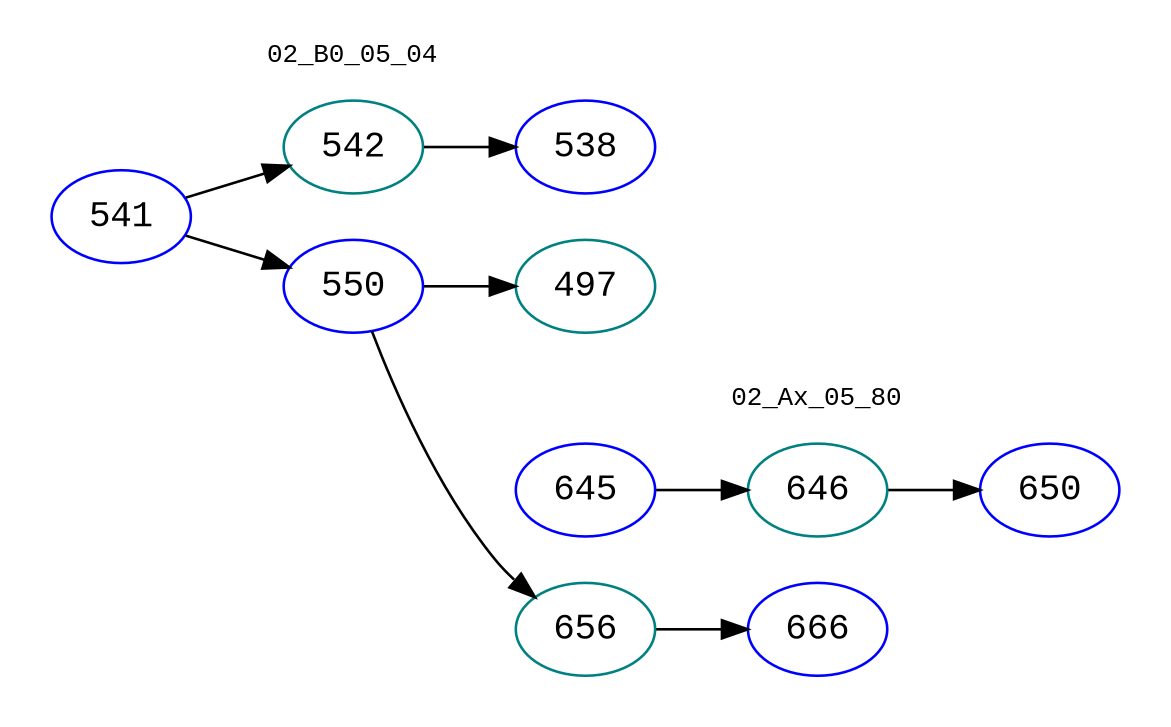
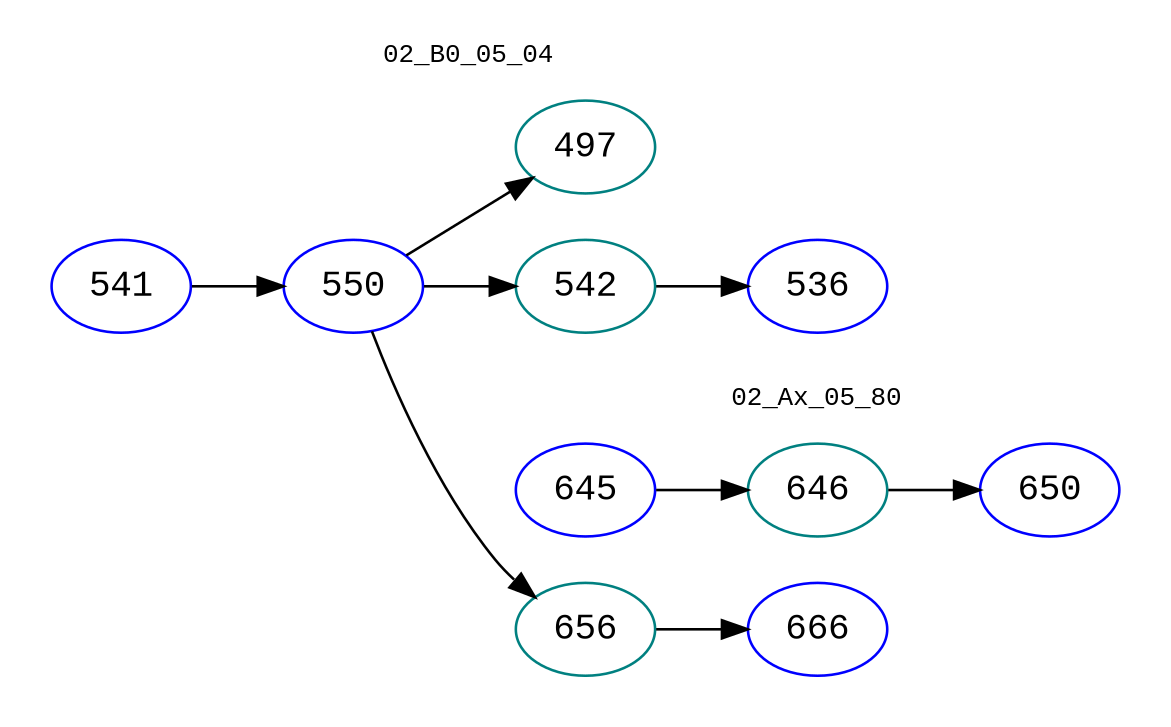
(585, 147) -> (818, 286)
(225, 186) -> (457, 286)
